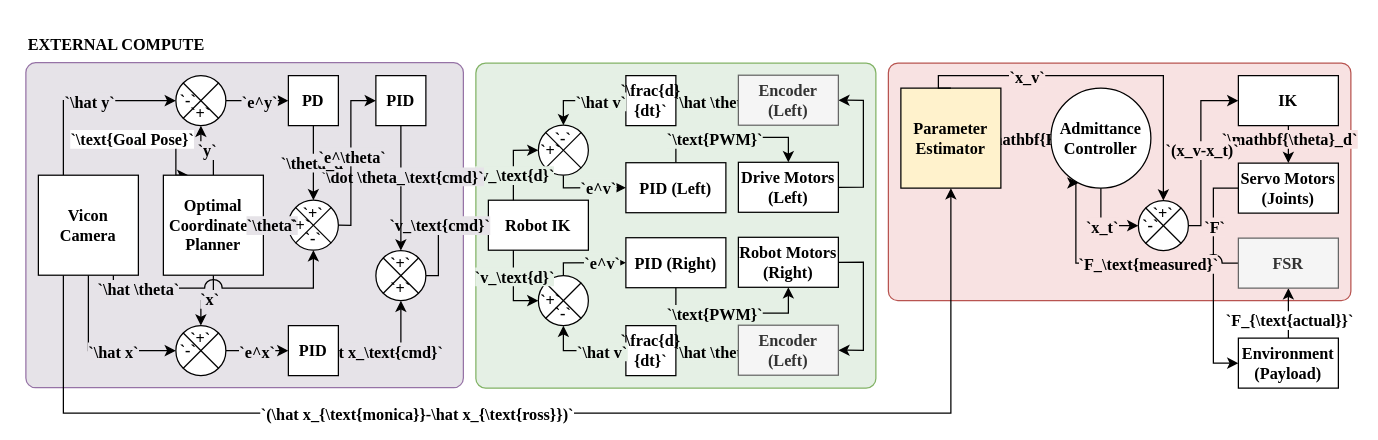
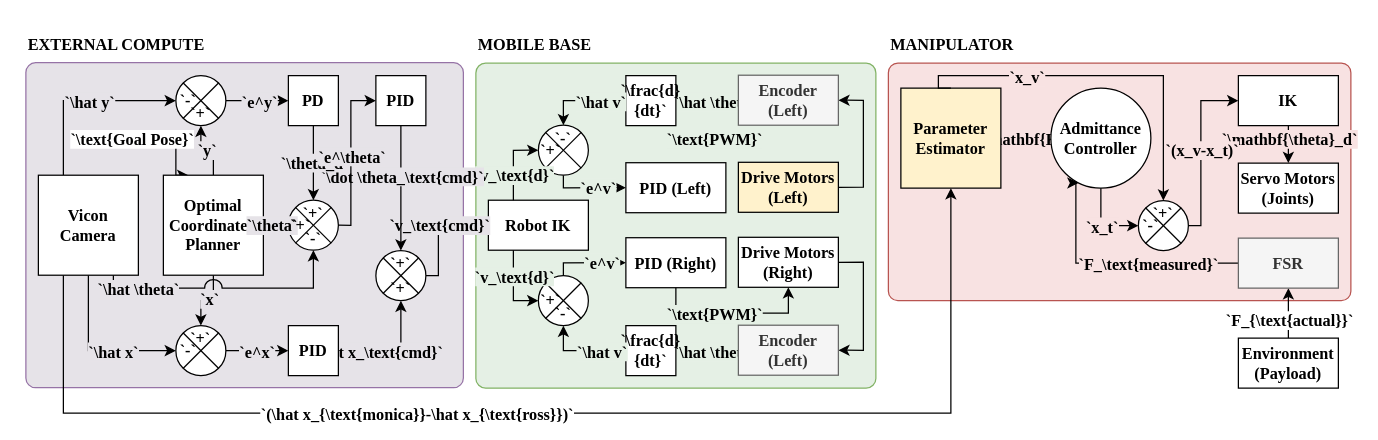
none -> (544, 44)
none -> (963, 44)
(783, 137) -> none
(788, 187) -> (788, 187)
(788, 262) -> (788, 262)
(1213, 326) -> none
